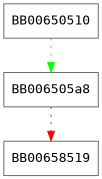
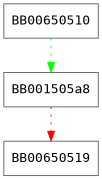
(51, 90) -> (51, 90)
(51, 158) -> (51, 158)
